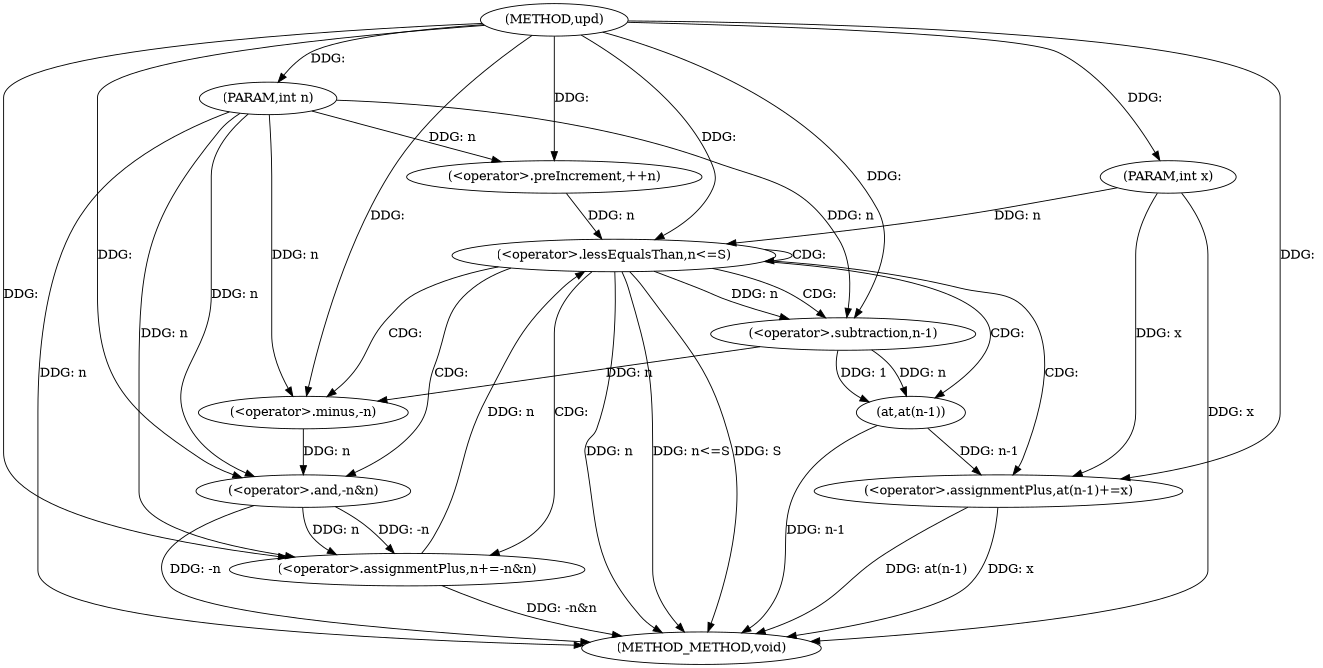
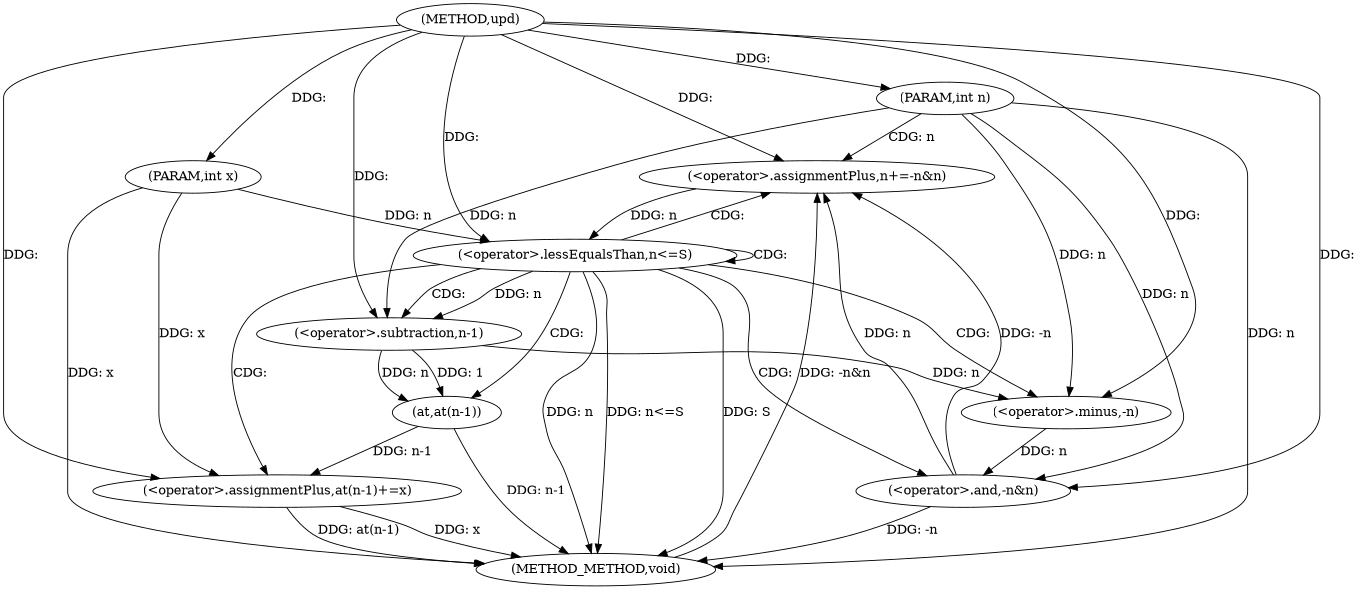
(554, 177) -> none
(164, 334) -> (912, 138)
(526, 615) -> (784, 410)
